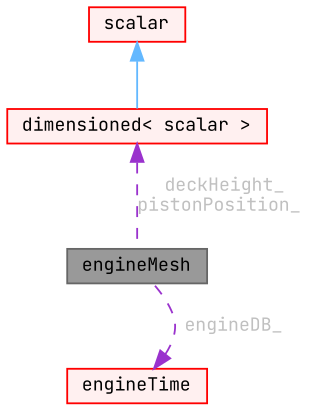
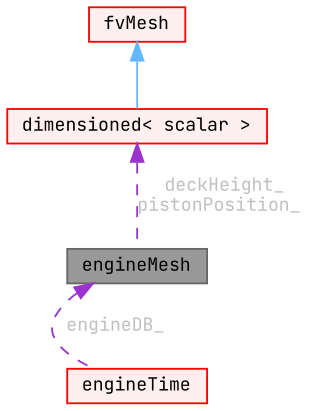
(137, 25) -> (137, 25)
(174, 317) -> (54, 336)
